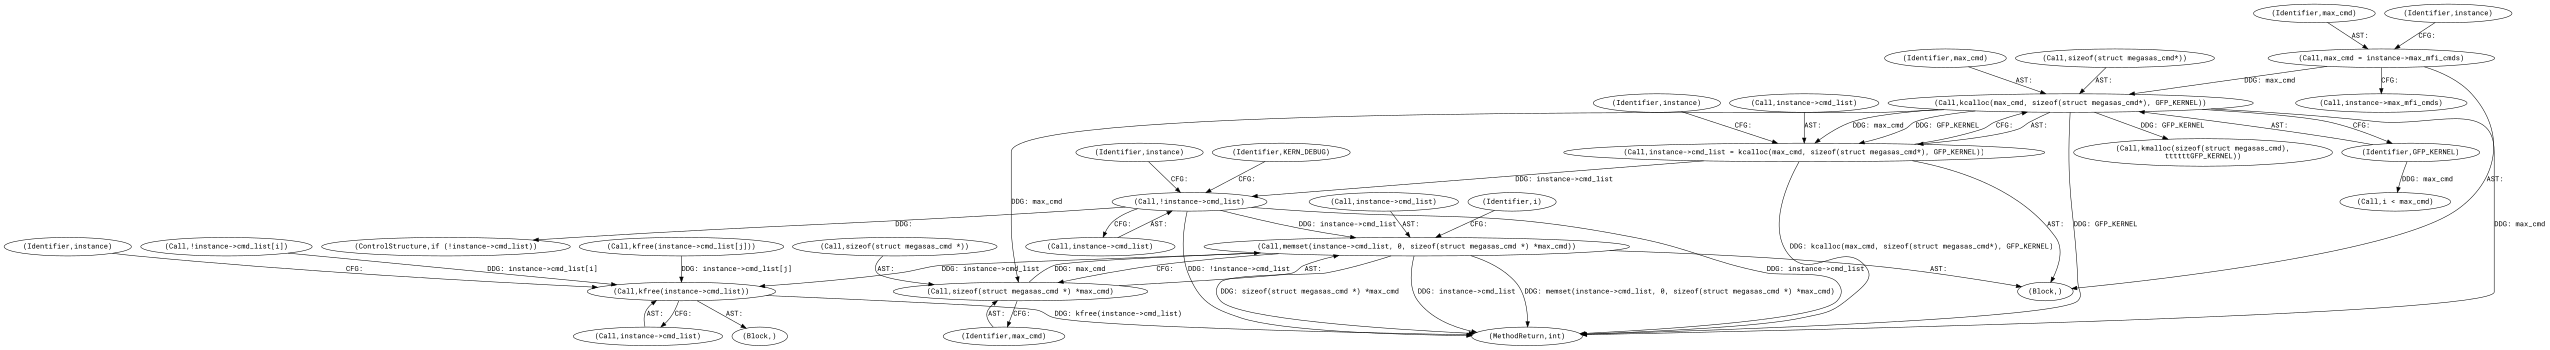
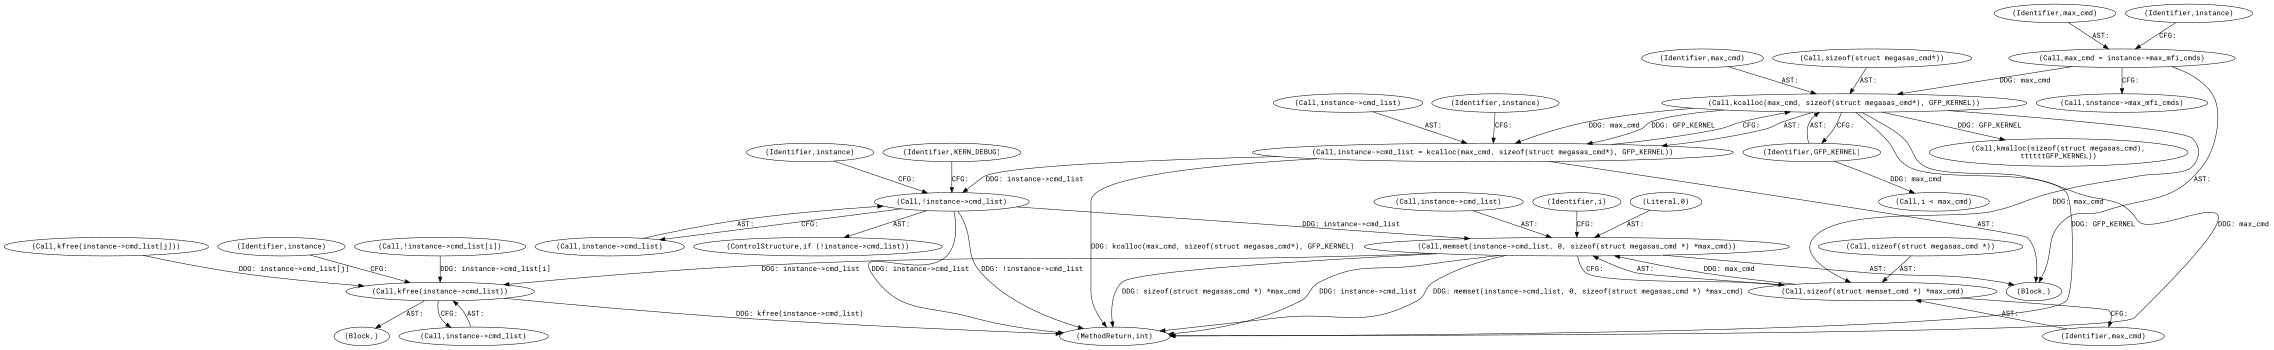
none -> (1666, 202)
(906, 224) -> (904, 224)
(1021, 292) -> (1873, 292)
